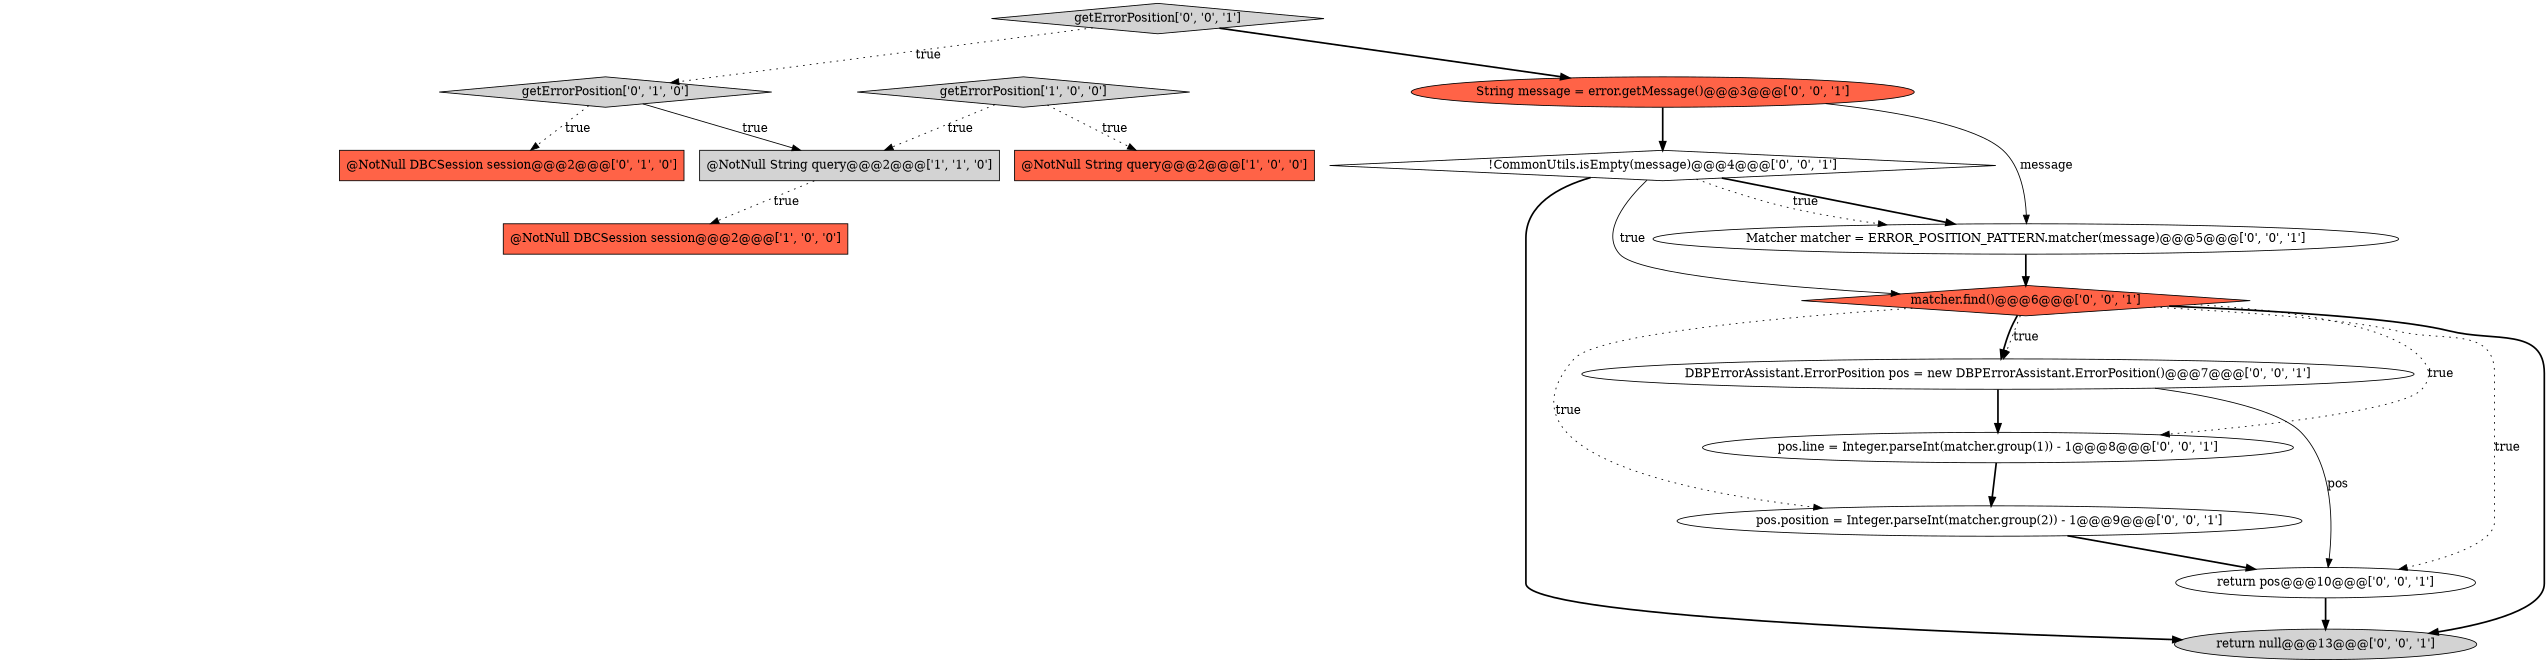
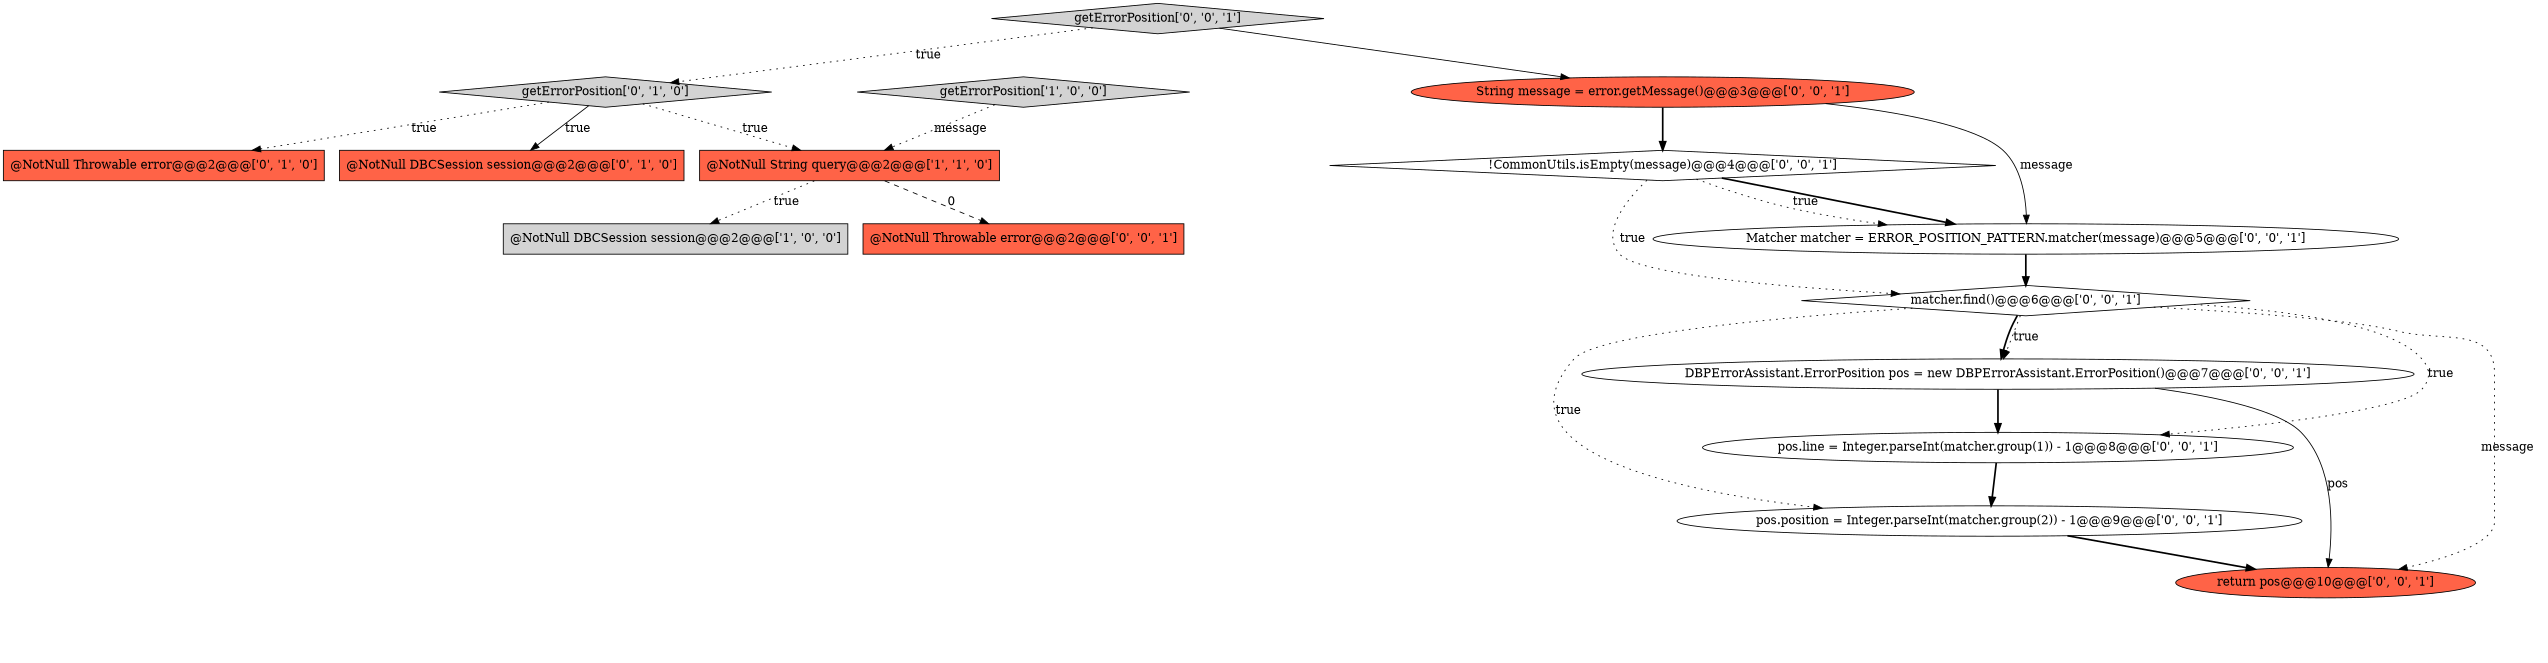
(1390, 52) -> (1390, 52)
(563, 125) -> (563, 125)
(718, 126) -> (718, 126)
(961, 129) -> (961, 129)
none -> (164, 166)
(850, 166) -> (850, 166)
(1164, 166) -> none
(676, 239) -> (676, 239)
none -> (1023, 239)
(1711, 278) -> (1711, 278)
(2026, 301) -> (2026, 301)
(2508, 448) -> (2508, 448)
(2326, 583) -> (2326, 583)
(2326, 644) -> none
